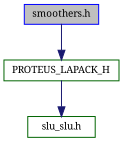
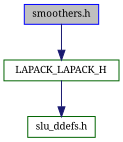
(61, 70) -> (61, 70)
(61, 127) -> (61, 127)
